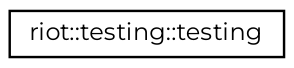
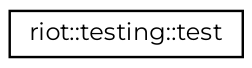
(147, 34) -> (126, 34)
